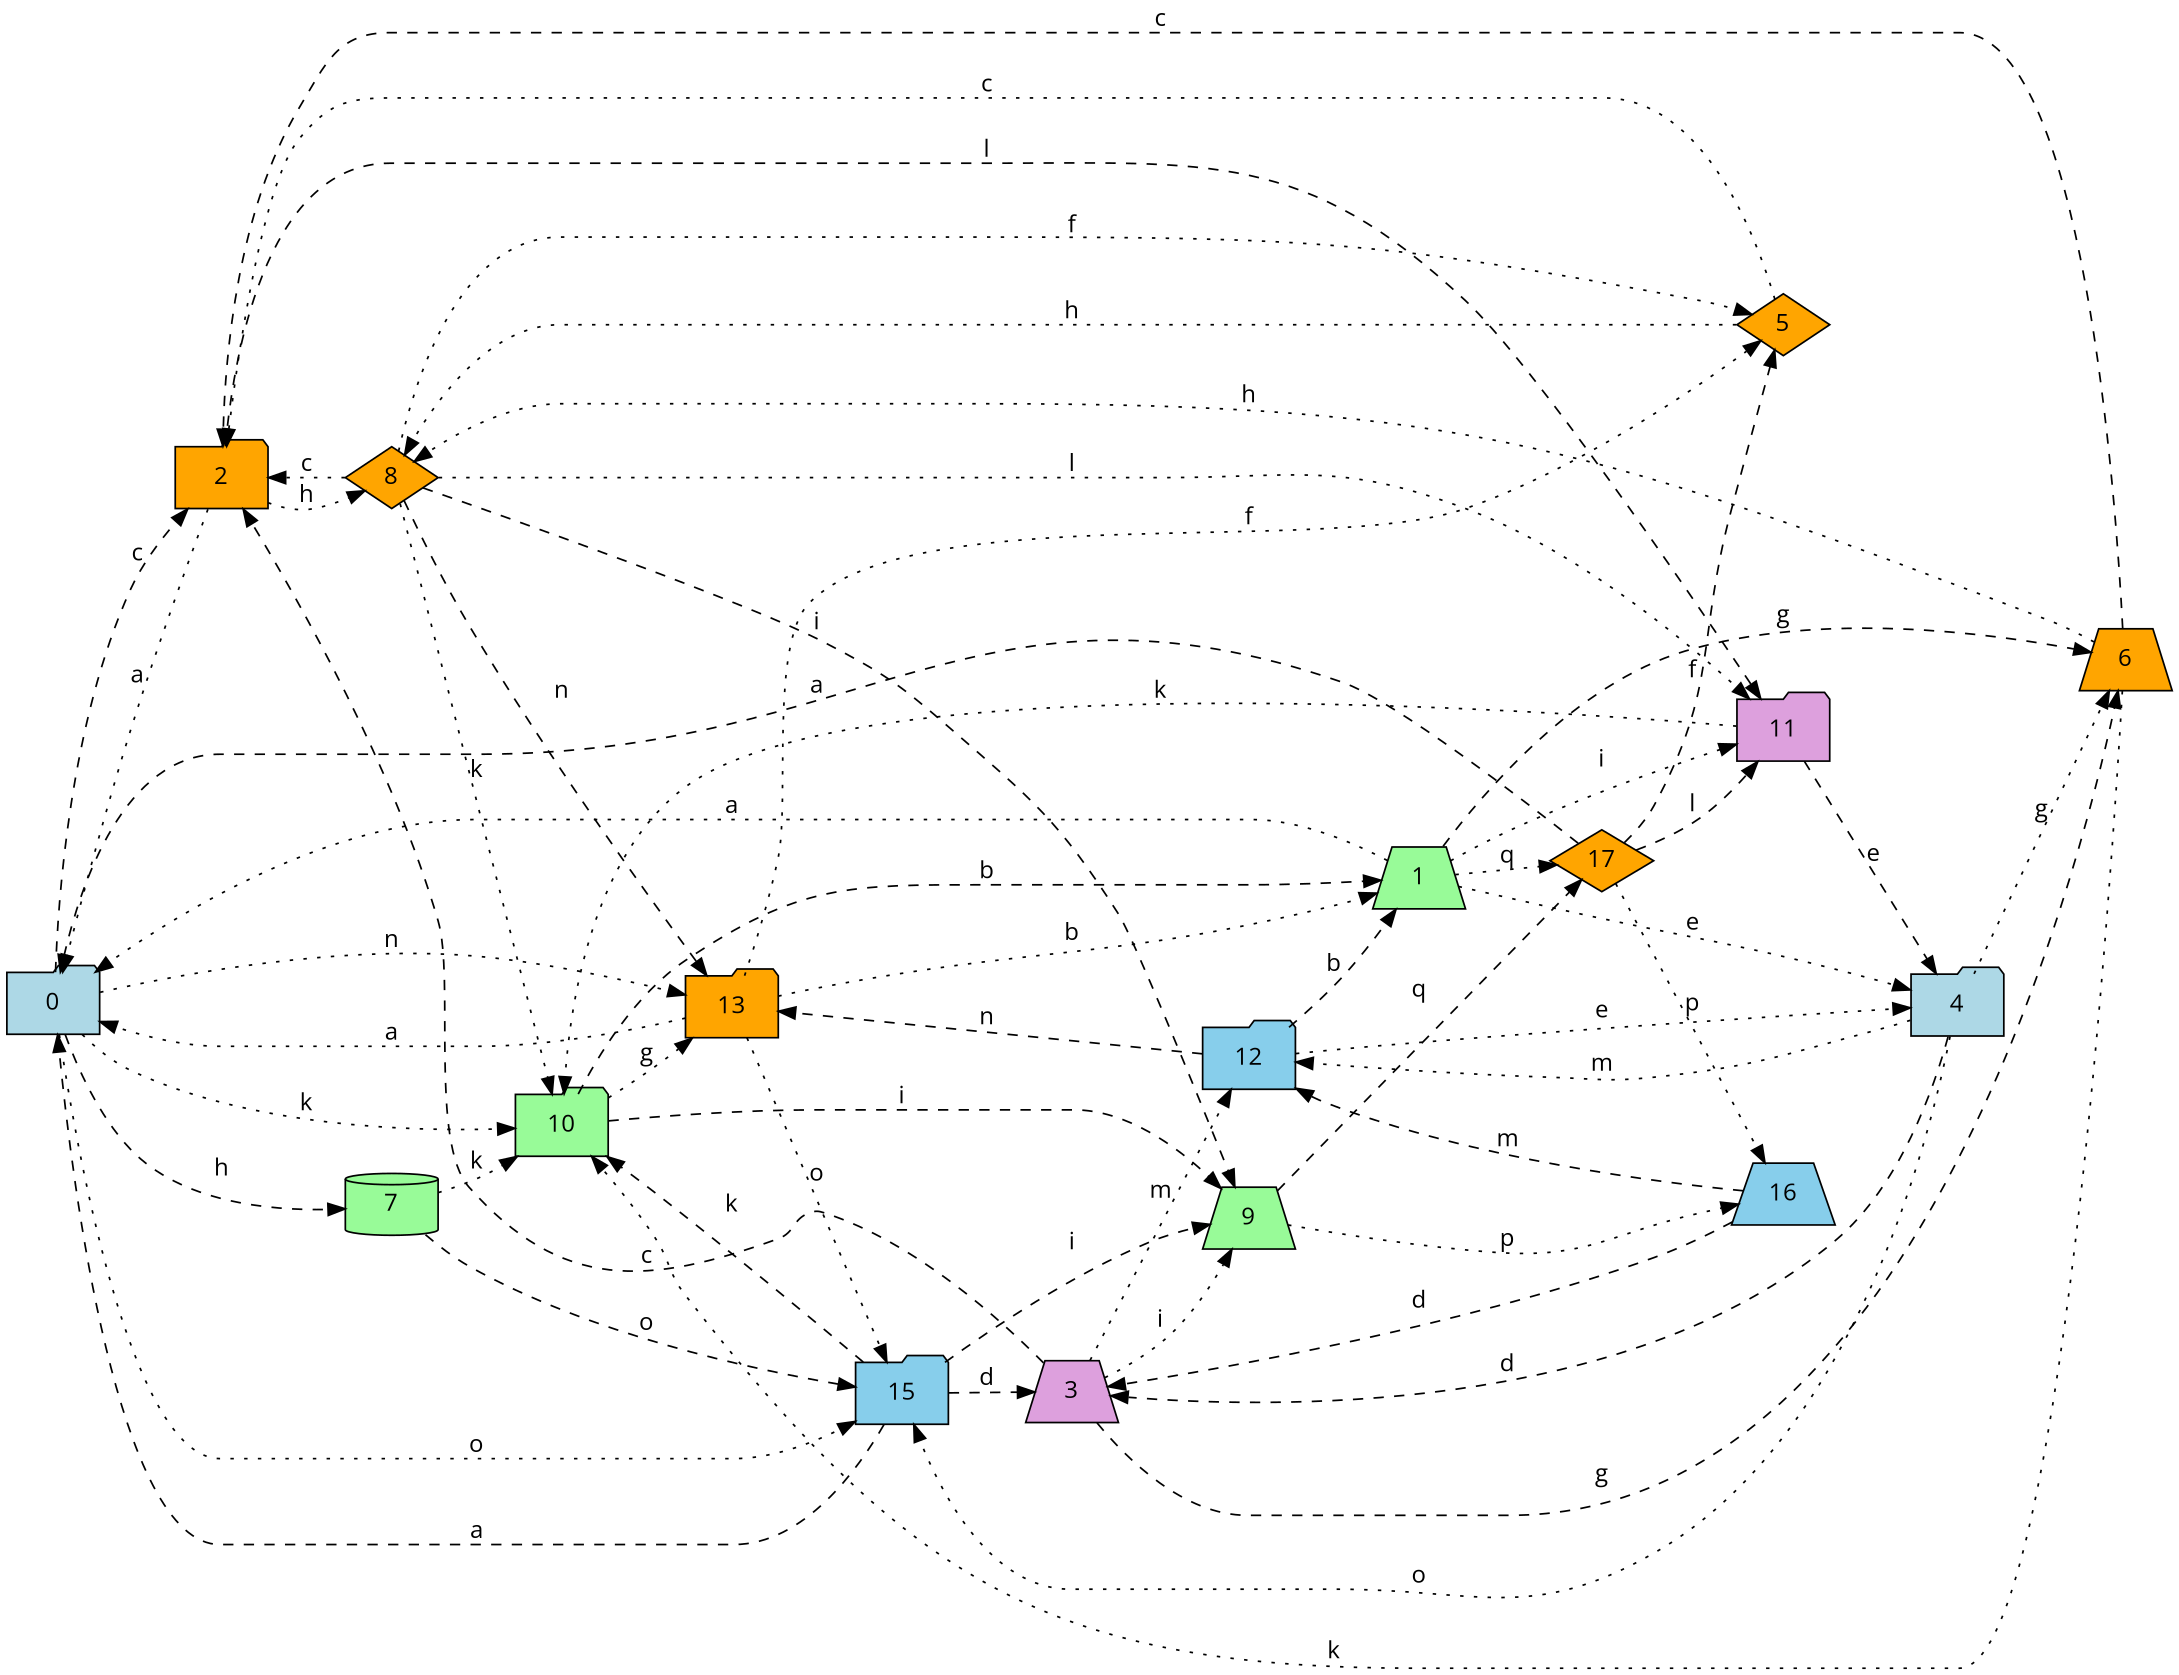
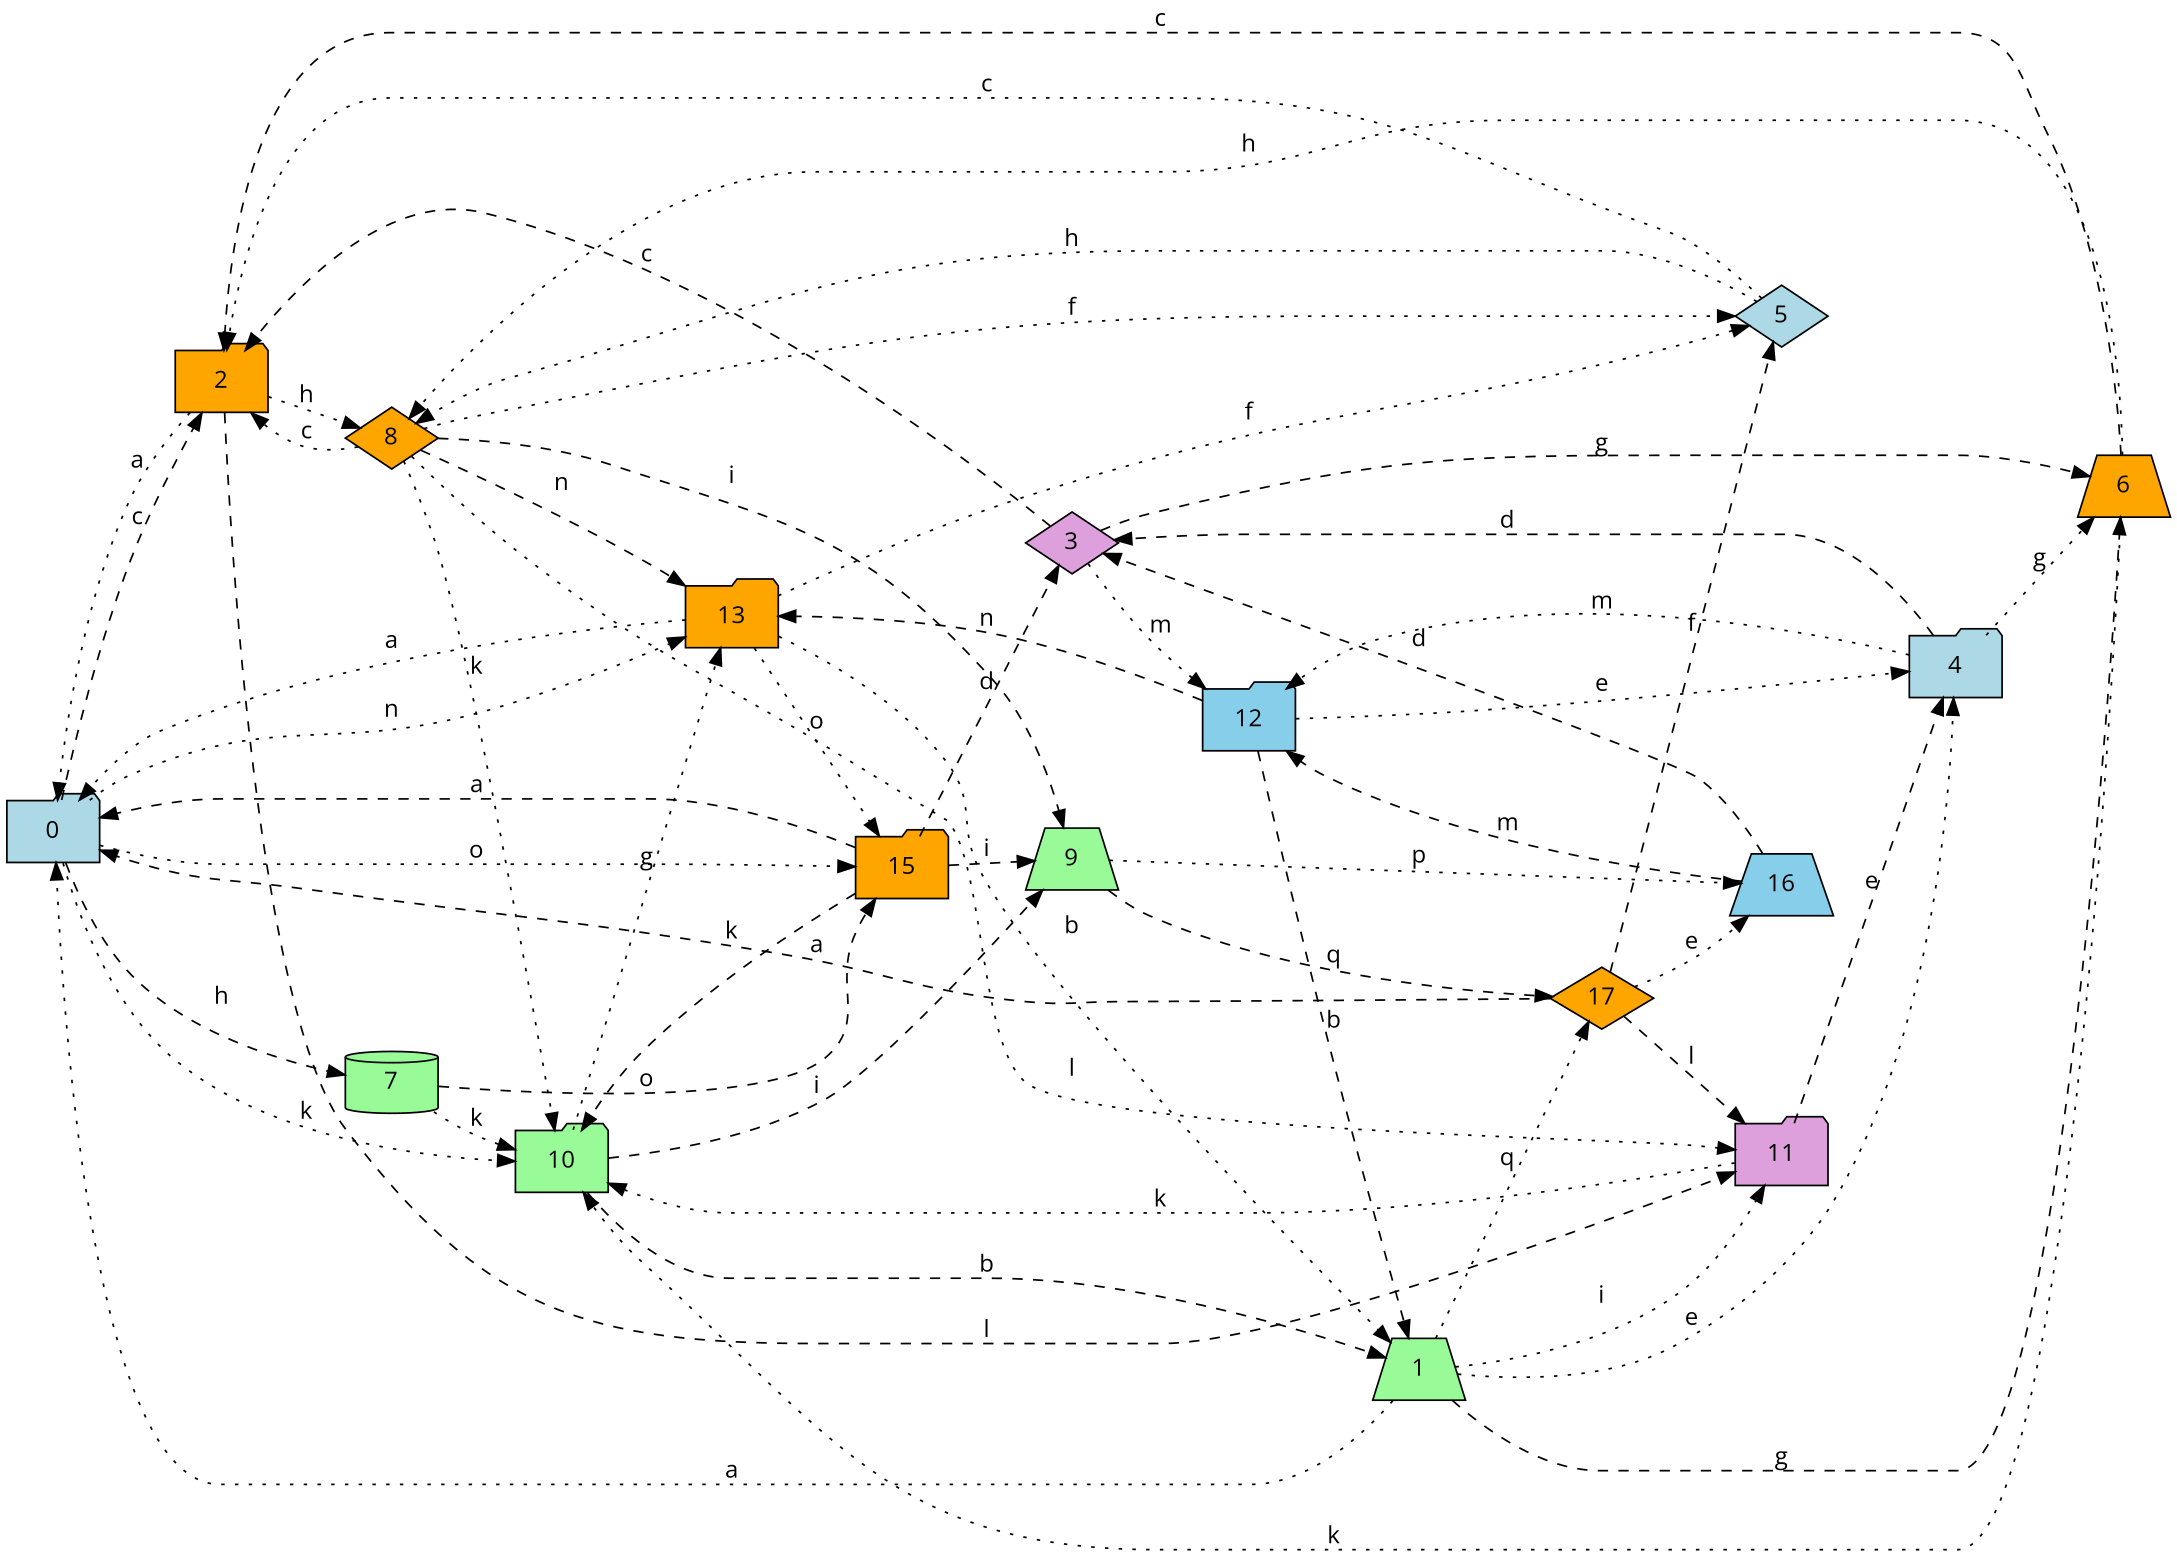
(1783, 325) -> (1782, 316)
(1693, 1004) -> (1692, 942)
(1174, 1331) -> none
(1072, 1392) -> (1072, 543)
(902, 1393) -> (902, 868)
(1560, 1591) -> none
